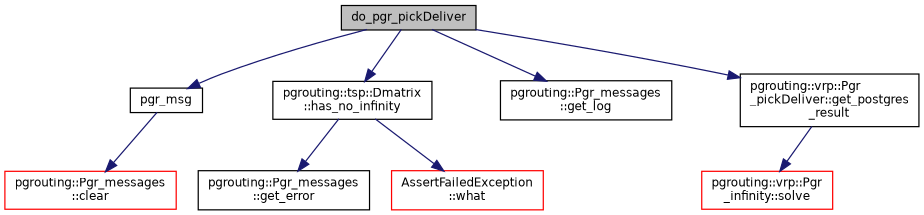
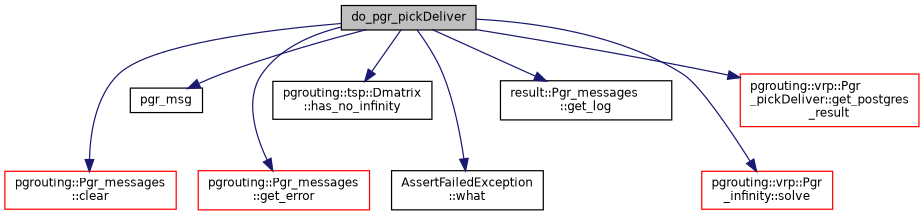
(586, 100) -> (586, 100)
(830, 100) -> (830, 100)
(135, 137) -> (182, 47)
(322, 140) -> (263, 72)
(405, 141) -> (449, 91)
(799, 144) -> (628, 48)
(284, 190) -> (284, 190)
(467, 190) -> (467, 190)
